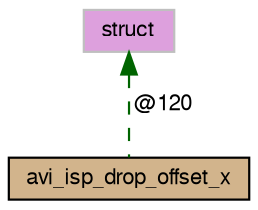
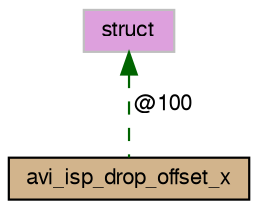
(161, 105) -> (161, 105)
